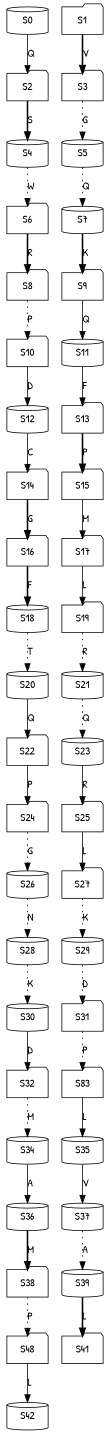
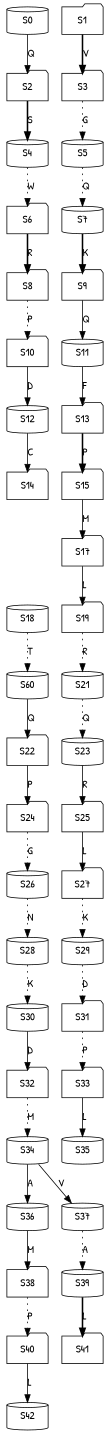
(28, 552) -> none
(28, 685) -> (28, 685)
(82, 1084) -> (82, 1084)
(82, 1180) -> (53, 1181)
(28, 1246) -> (28, 1246)
(28, 1350) -> (28, 1350)
